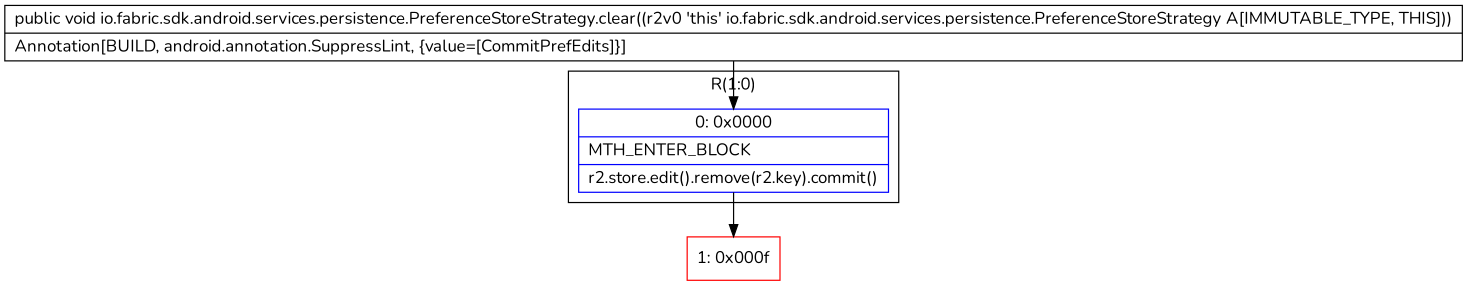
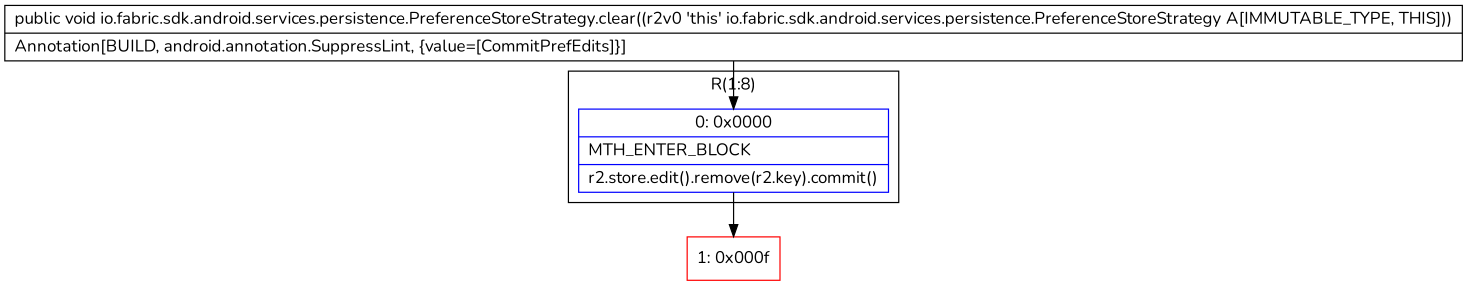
(734, 85) -> (734, 85)
